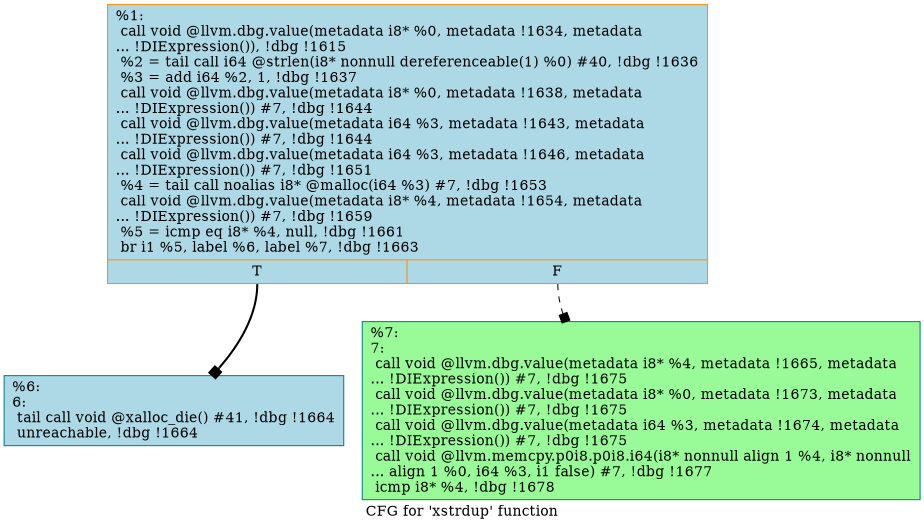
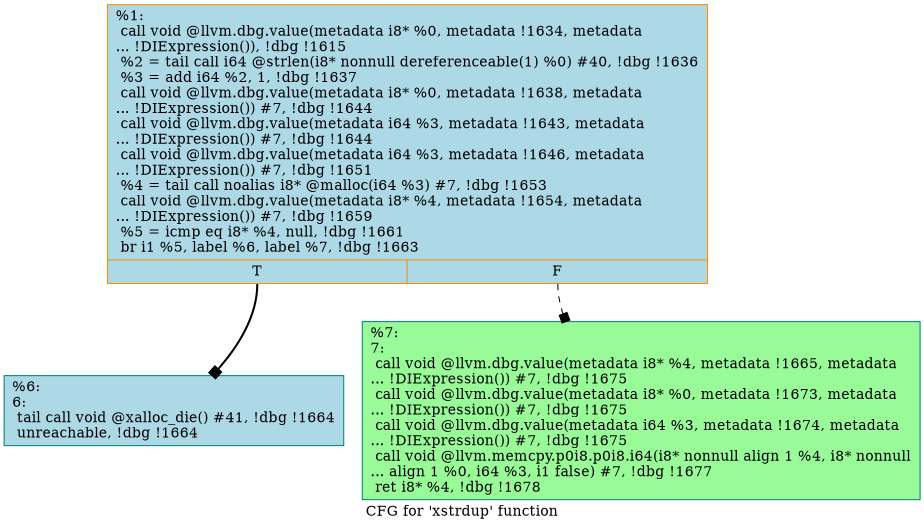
(463, 487) -> (456, 487)
